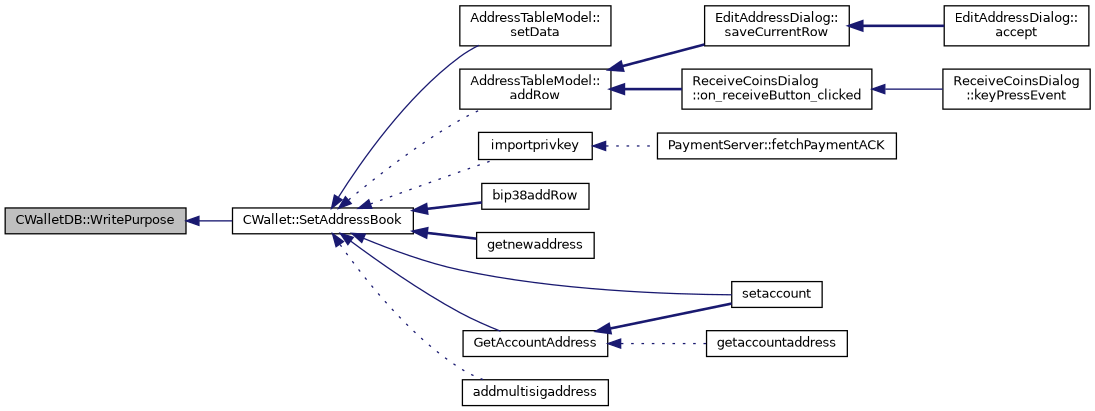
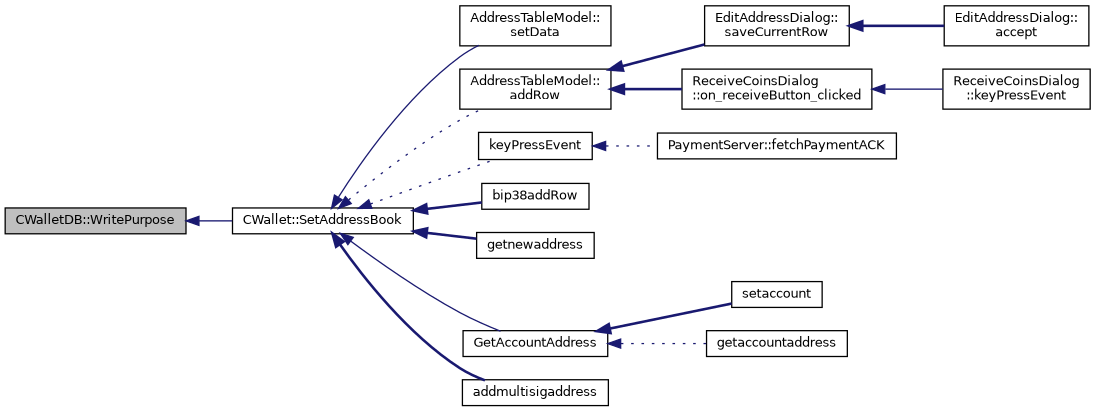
(535, 146) -> (535, 146)
(545, 284) -> none
(404, 322) -> (404, 322)
